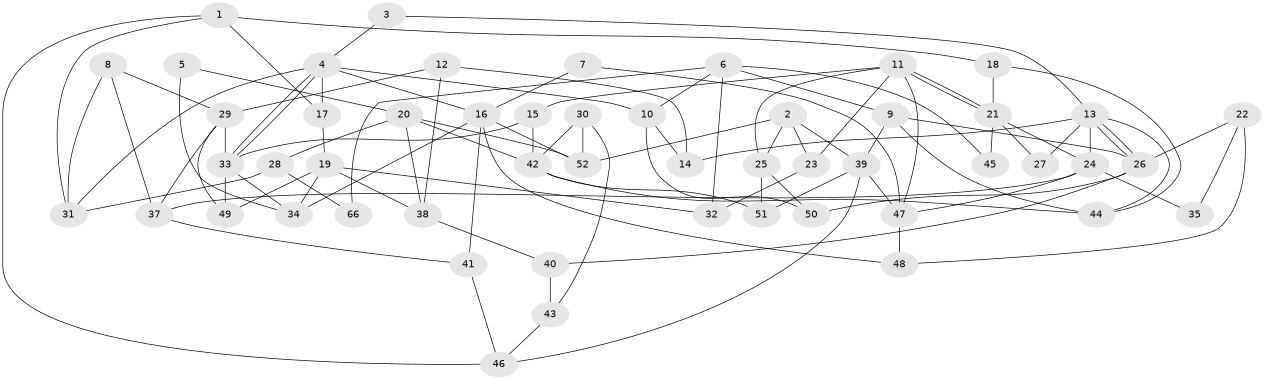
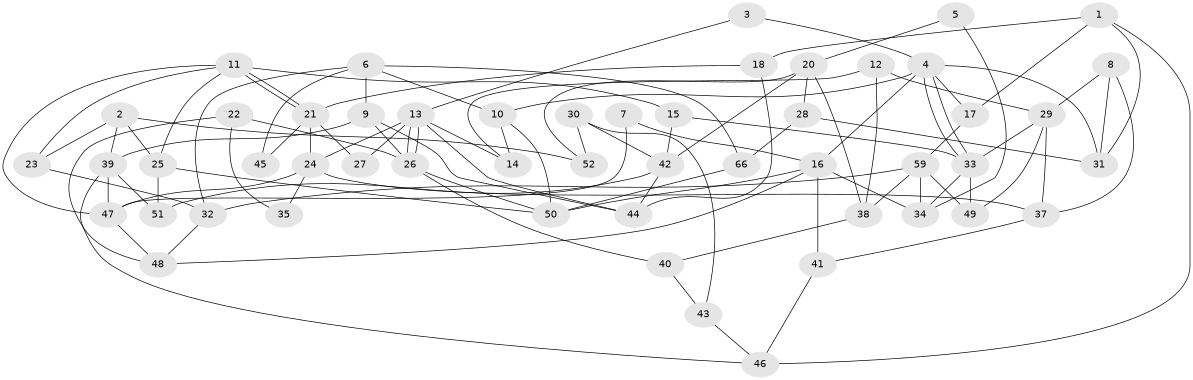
(529, 138) -> (626, 199)
(325, 165) -> (920, 165)
none -> (678, 182)
none -> (183, 240)
